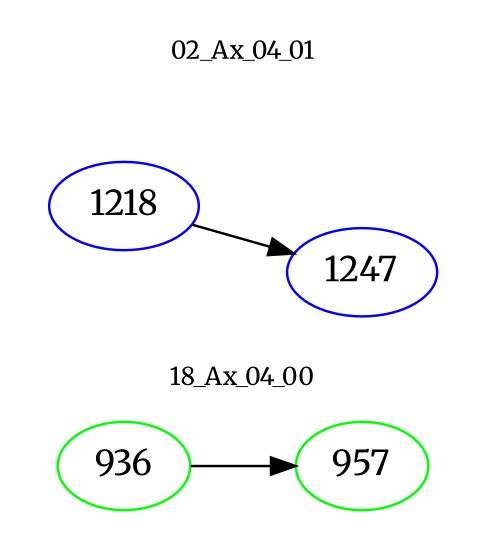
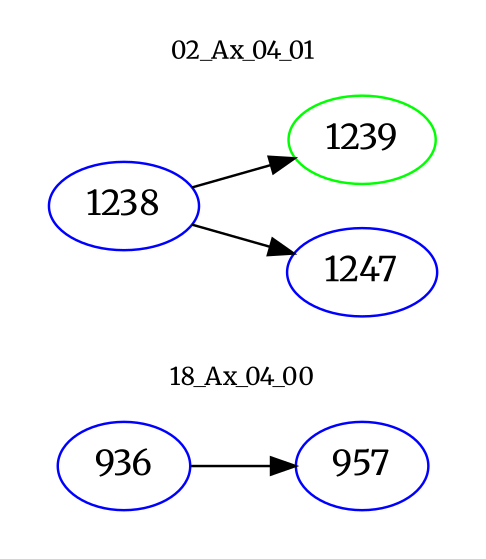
none -> (362, 140)
(124, 206) -> (124, 206)
(124, 466) -> (124, 466)
(362, 466) -> (362, 466)
